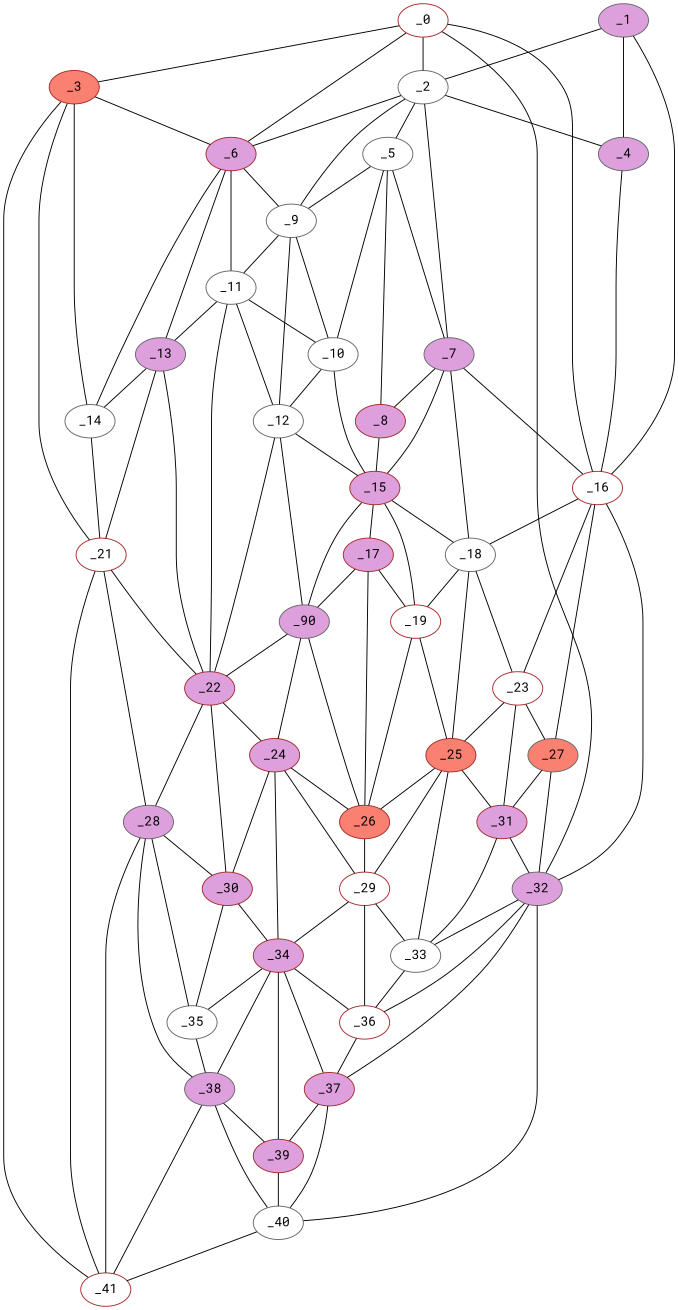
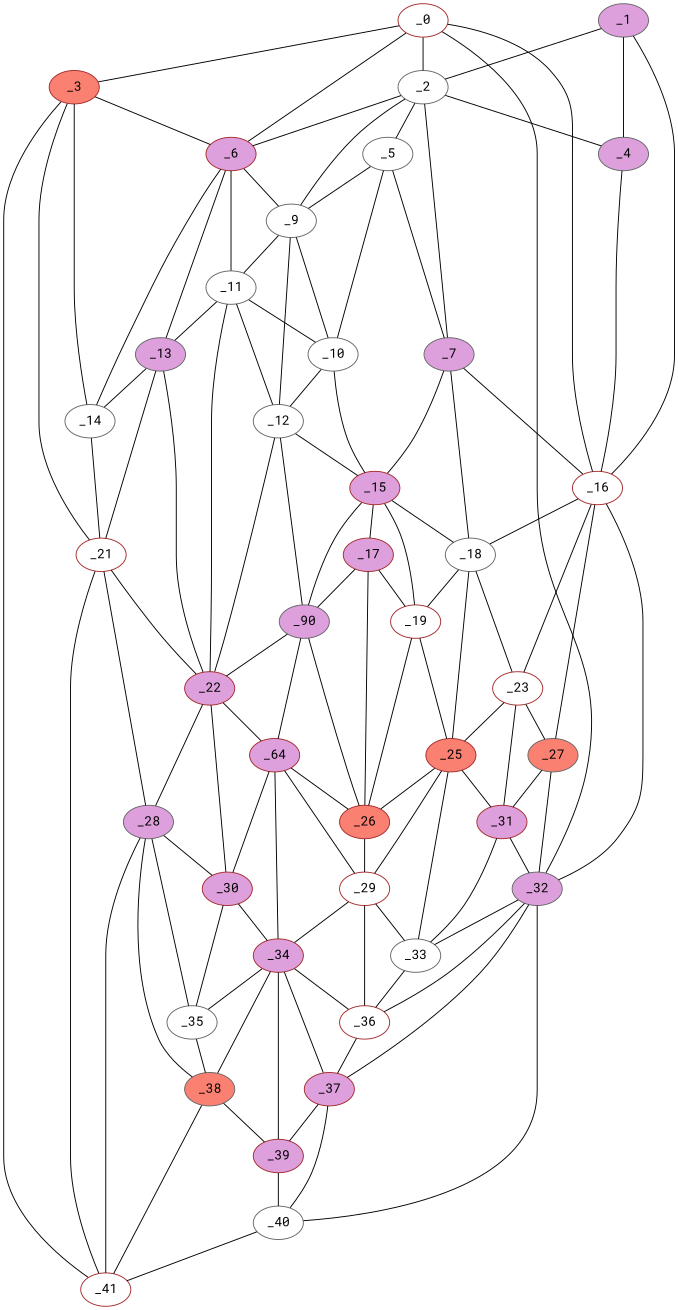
(380, 421) -> none
(275, 755) -> (275, 755)
(210, 1089) -> (210, 1089)
(238, 1158) -> none
